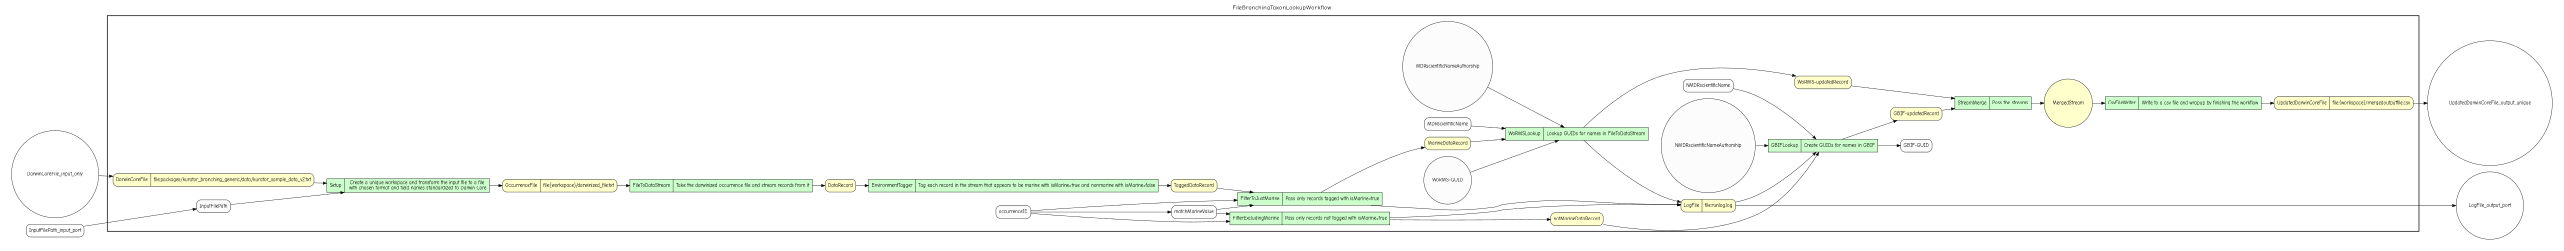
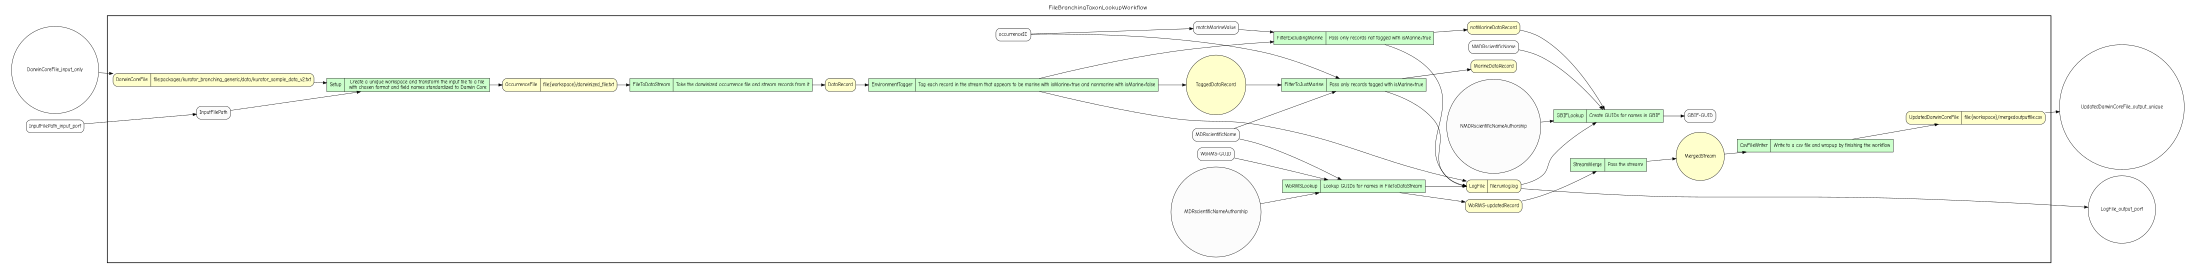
(1916, 114) -> none
none -> (1253, 124)
(1486, 141) -> none
(1448, 180) -> (1216, 154)
(1194, 186) -> (1216, 85)
(1233, 208) -> (1283, 111)
(1129, 220) -> (1154, 54)
